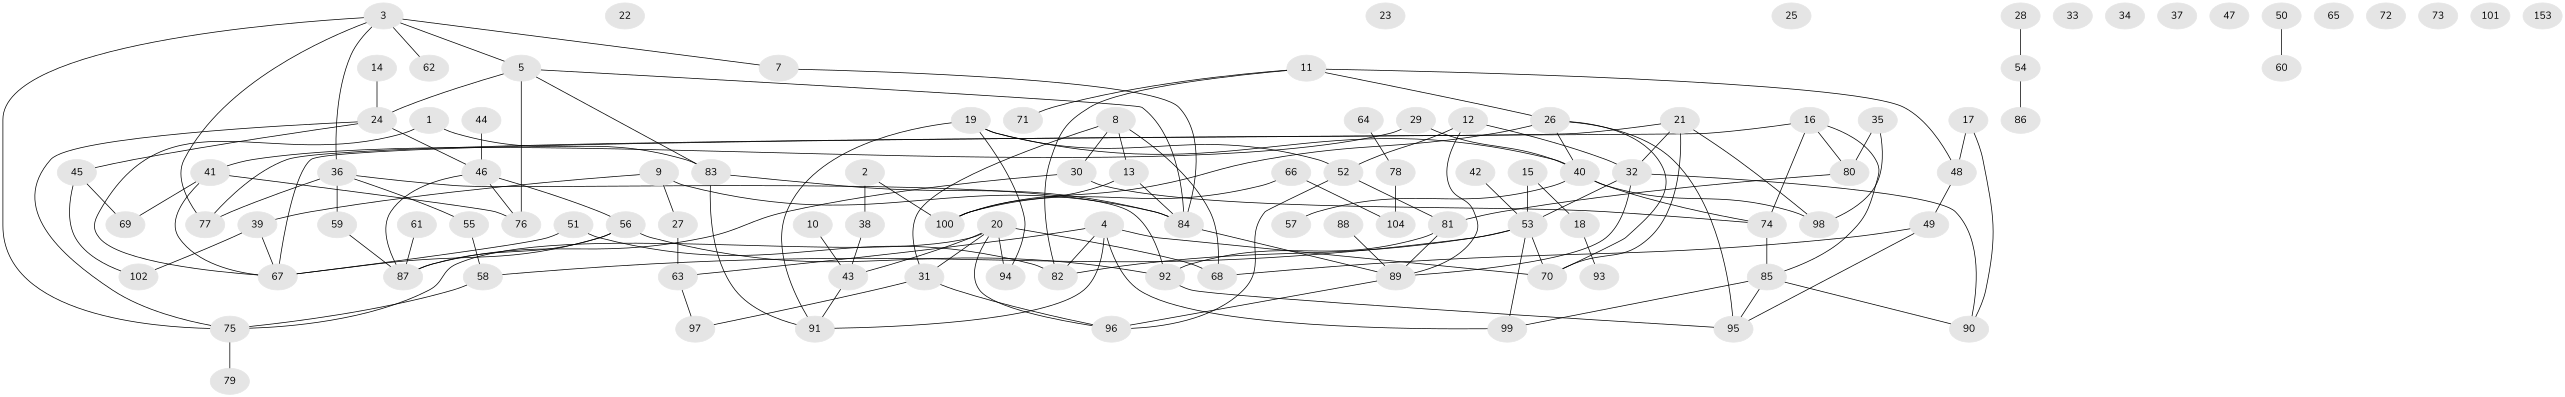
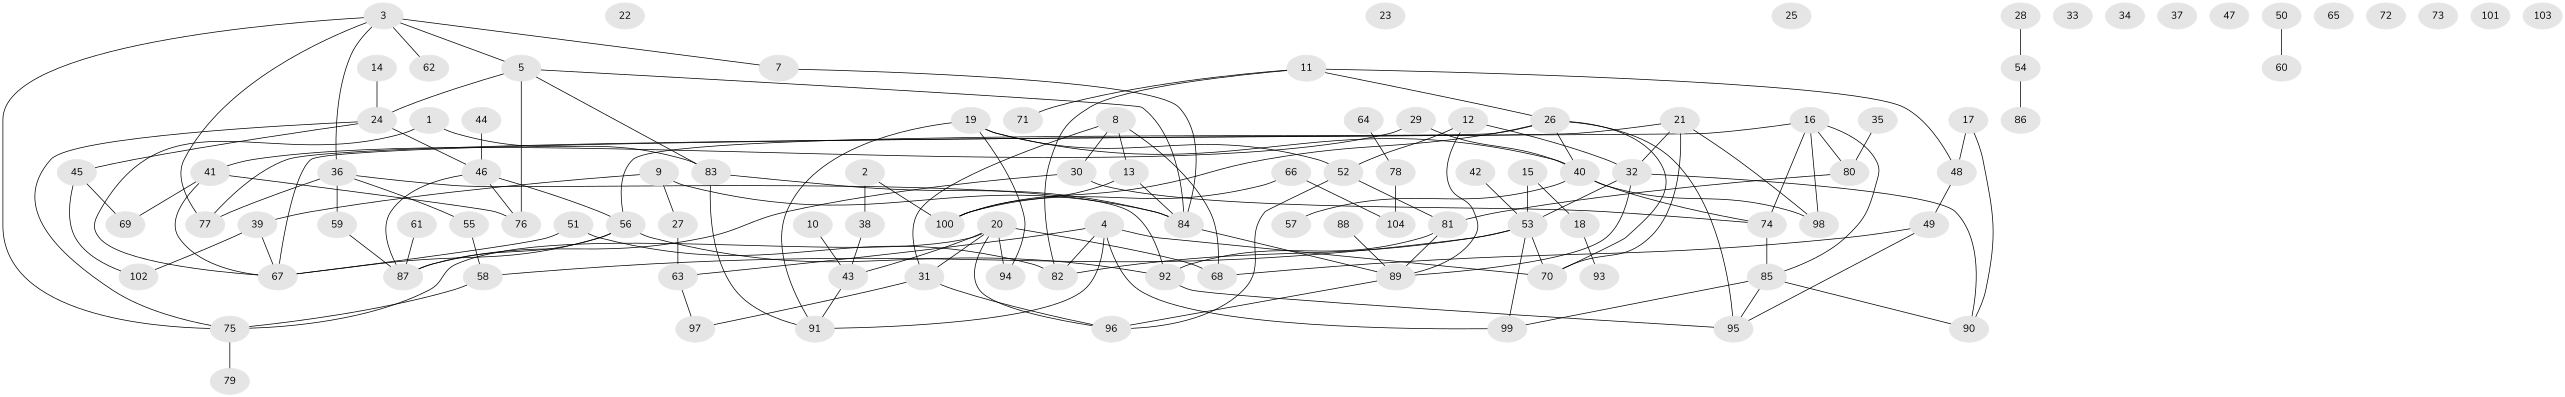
(2543, 16) -> (2543, 16)
none -> (1055, 137)
(1866, 198) -> (1814, 171)
